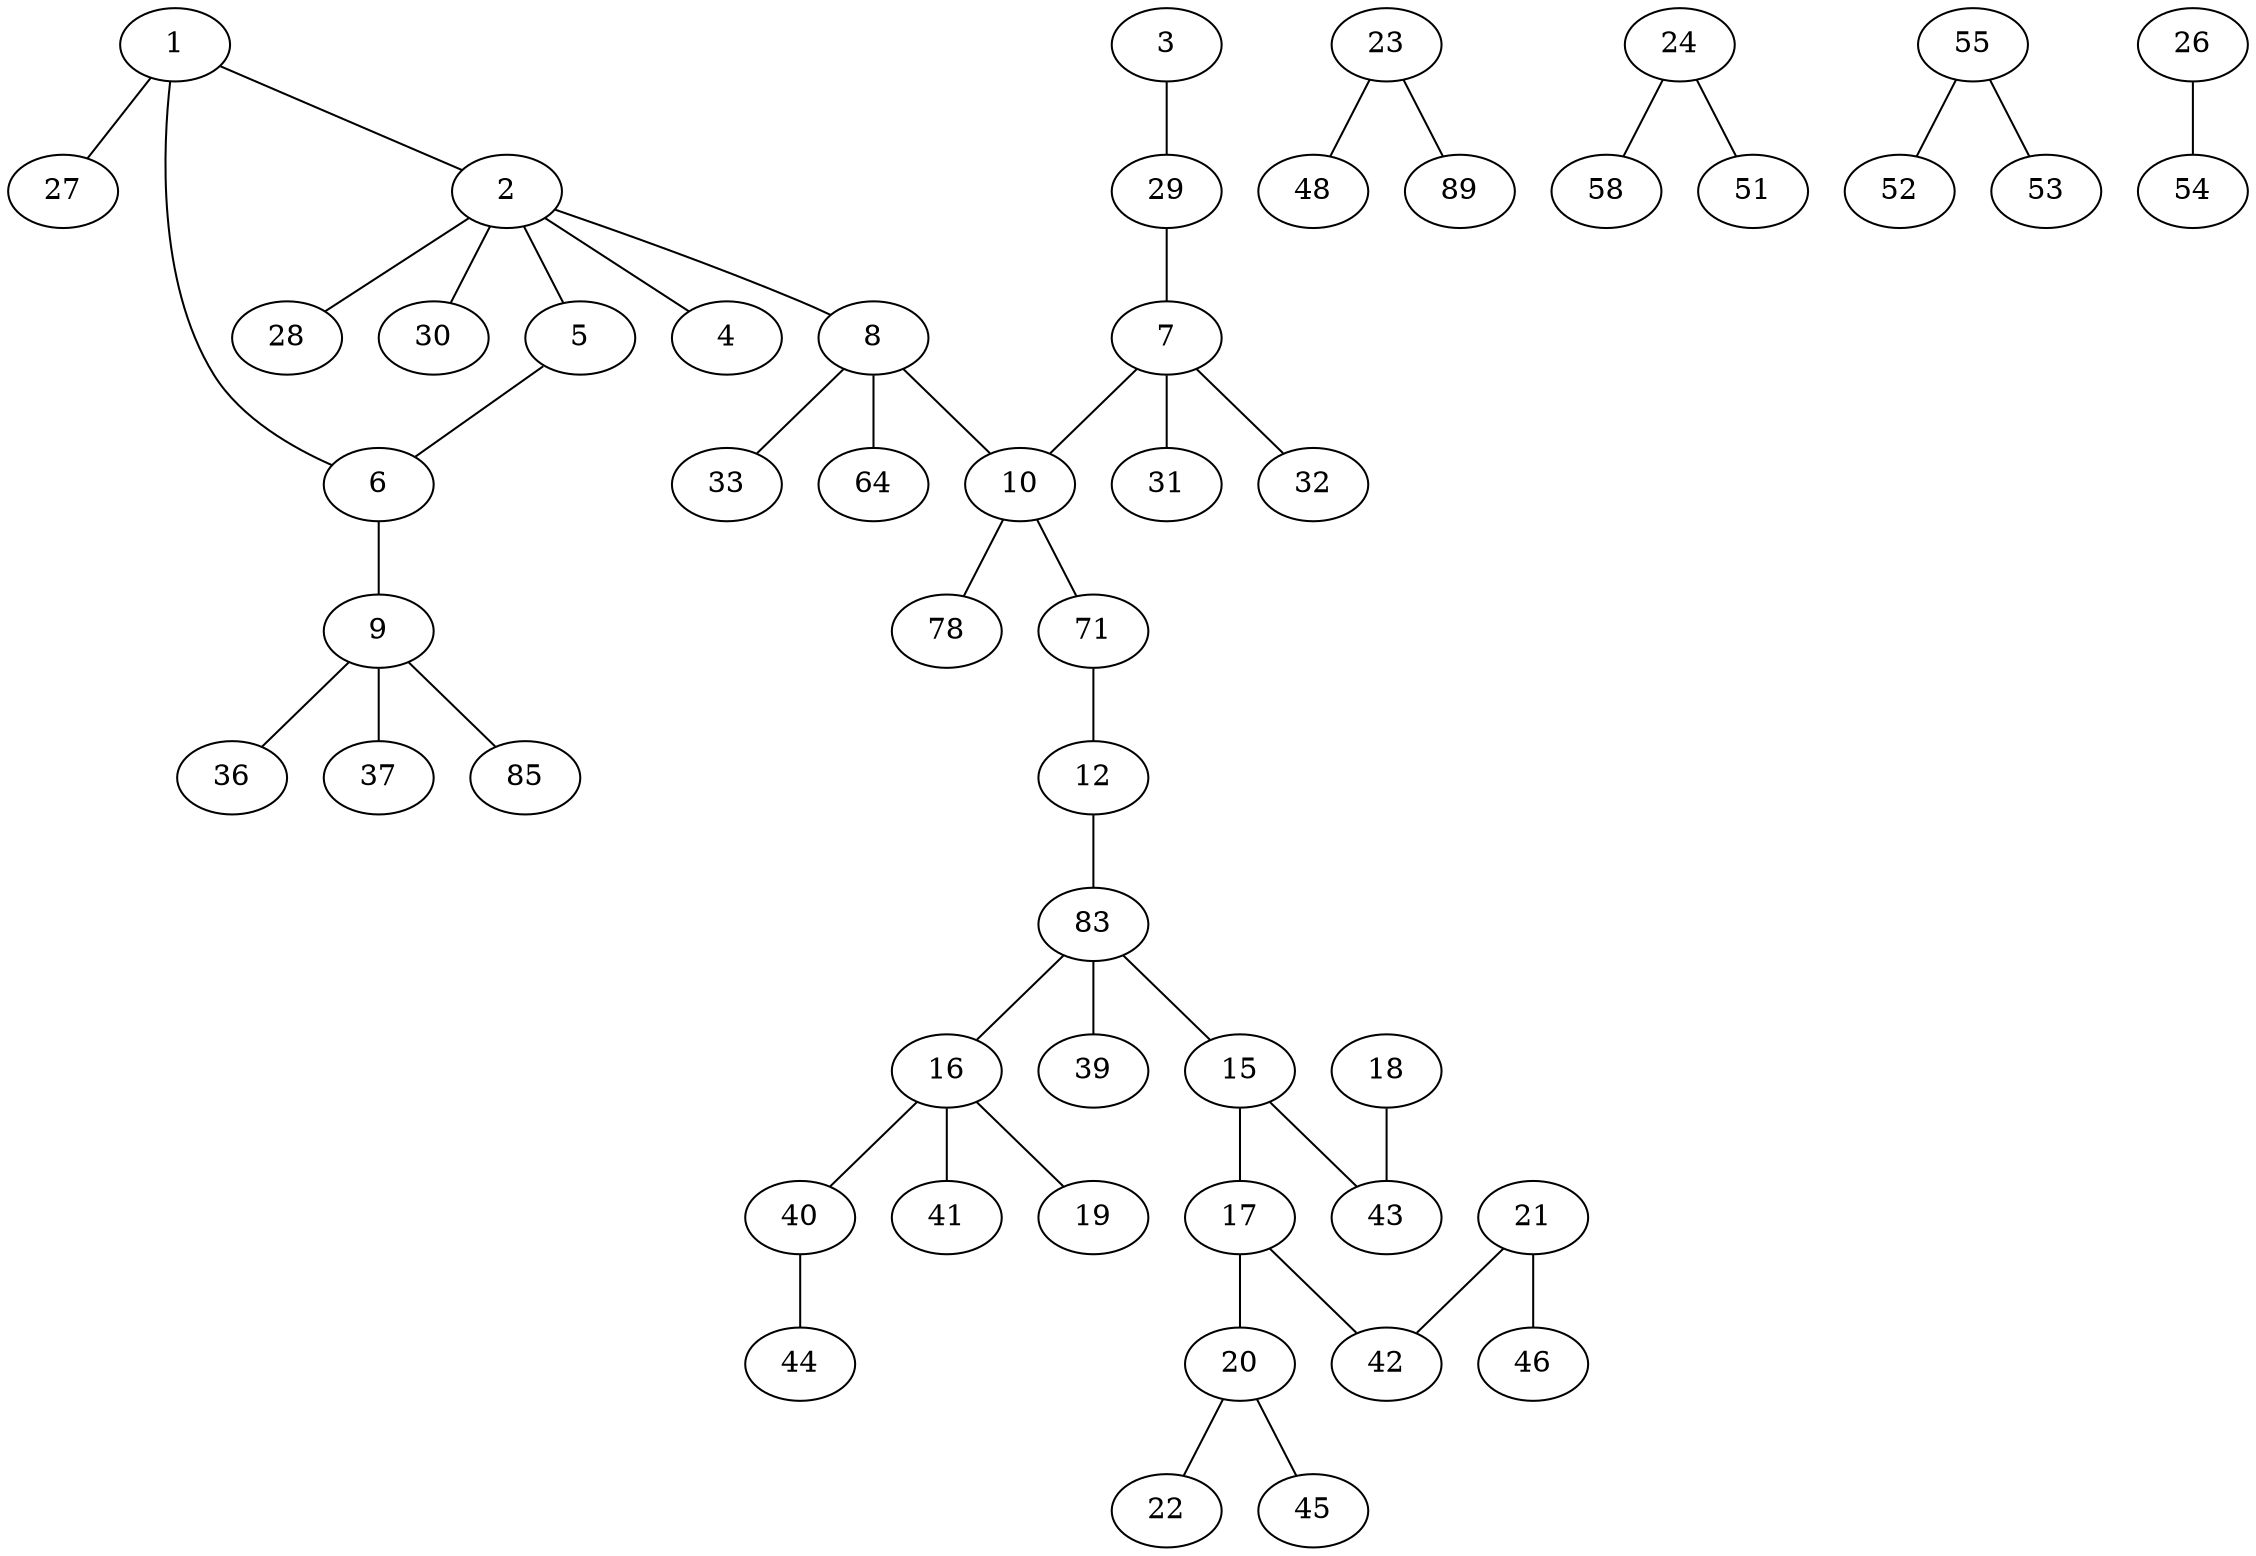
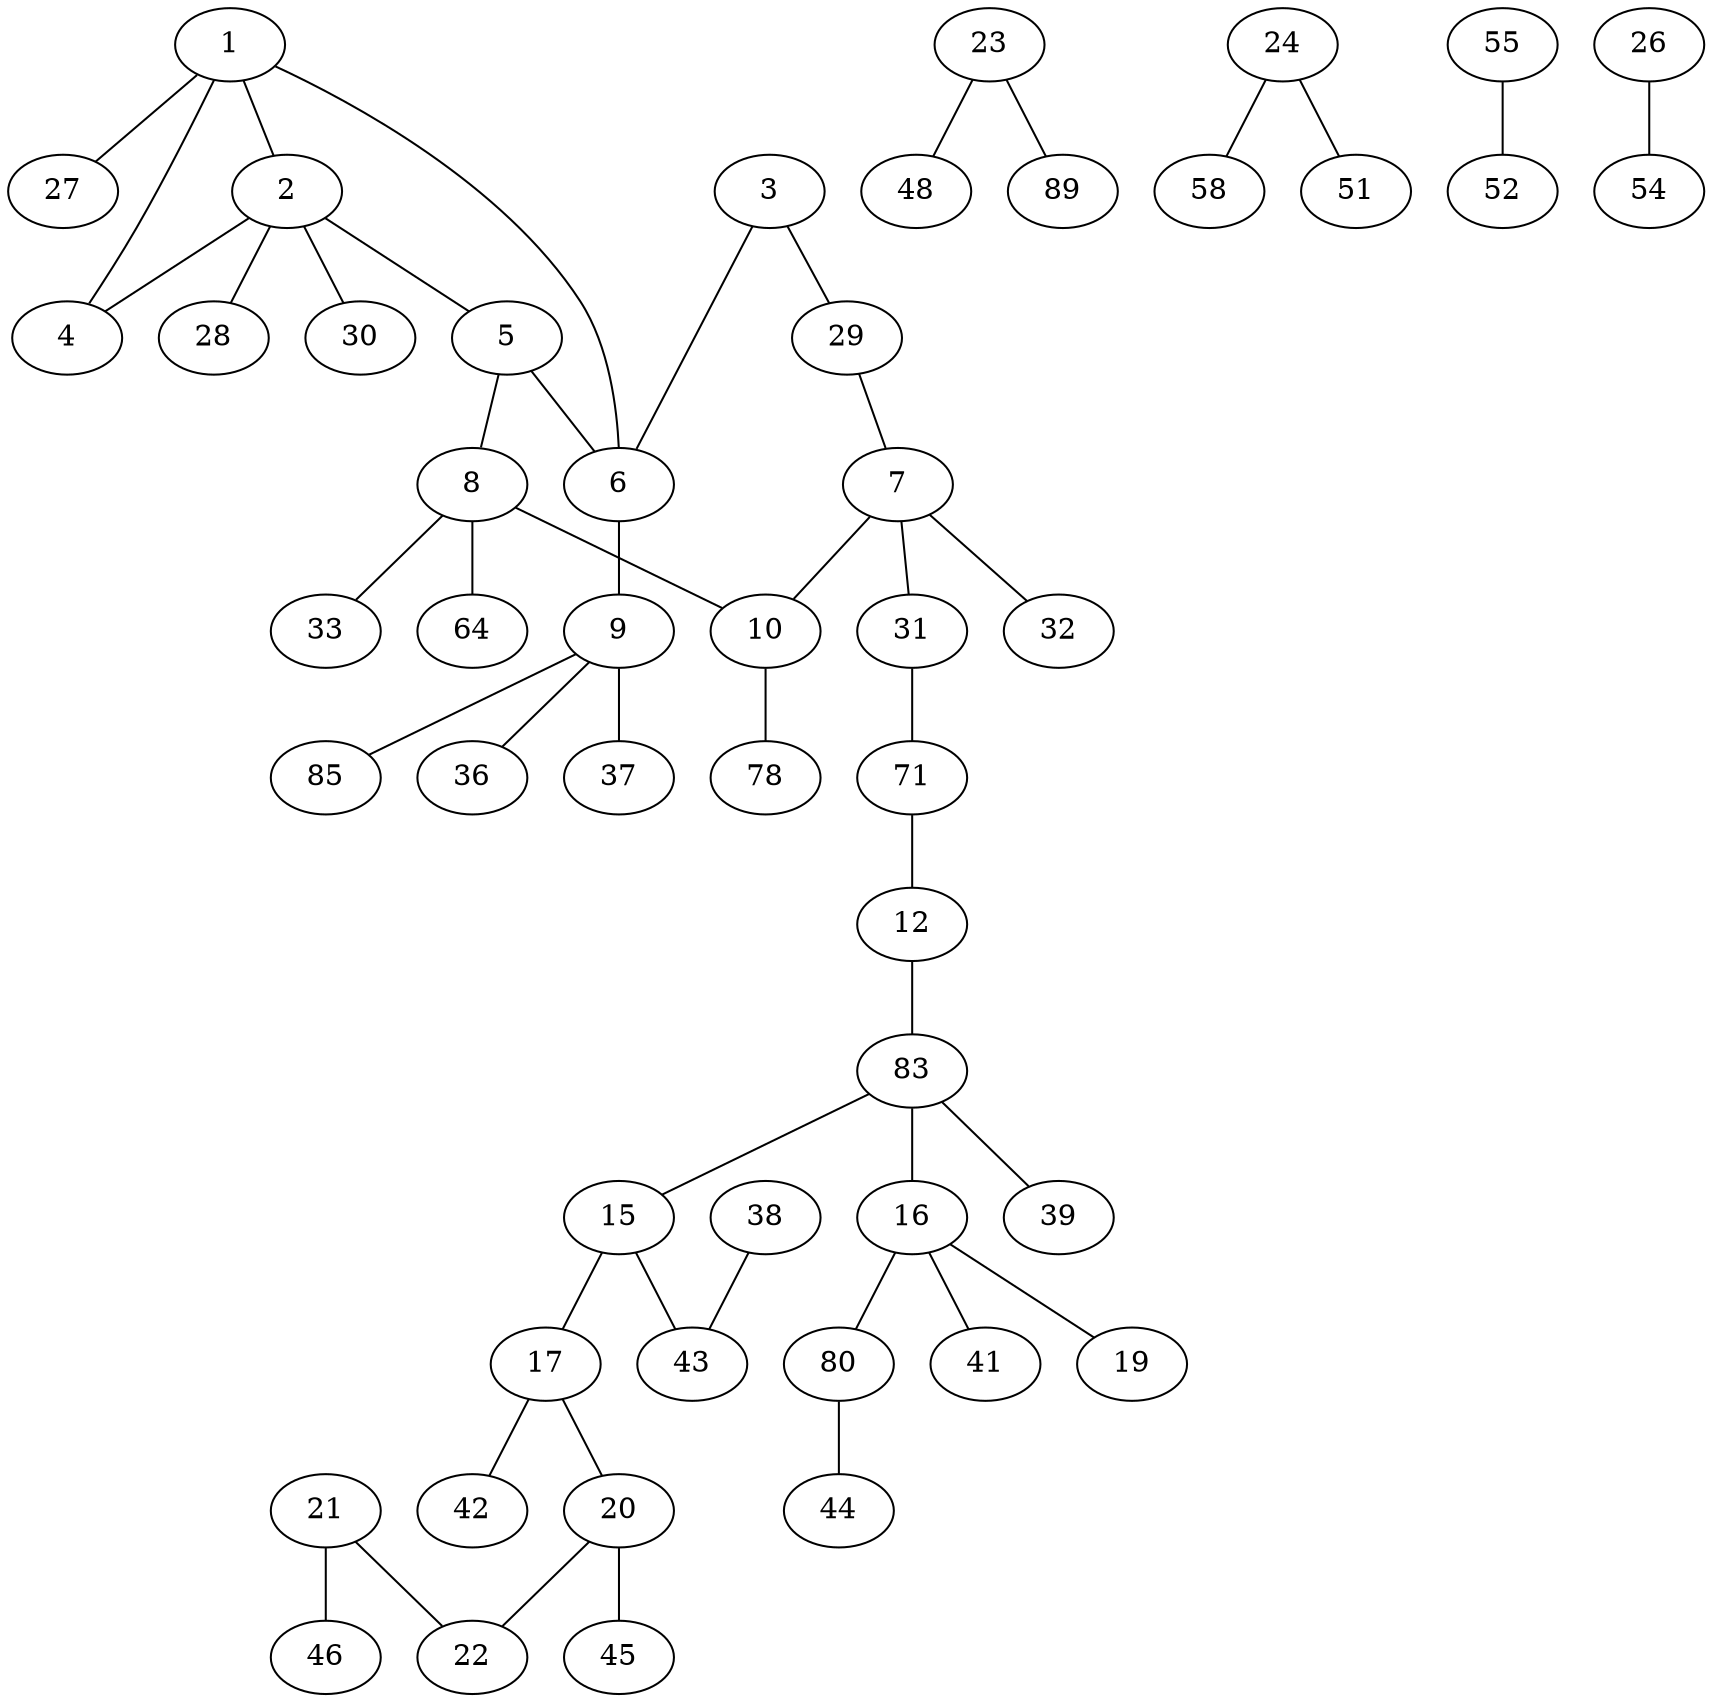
(2046, 191) -> none
none -> (156, 194)
(694, 259) -> (490, 411)
none -> (694, 338)
(1057, 558) -> (912, 705)
(1387, 1071) -> (766, 1218)
(800, 1218) -> (839, 1364)
(1460, 1291) -> (399, 1584)
